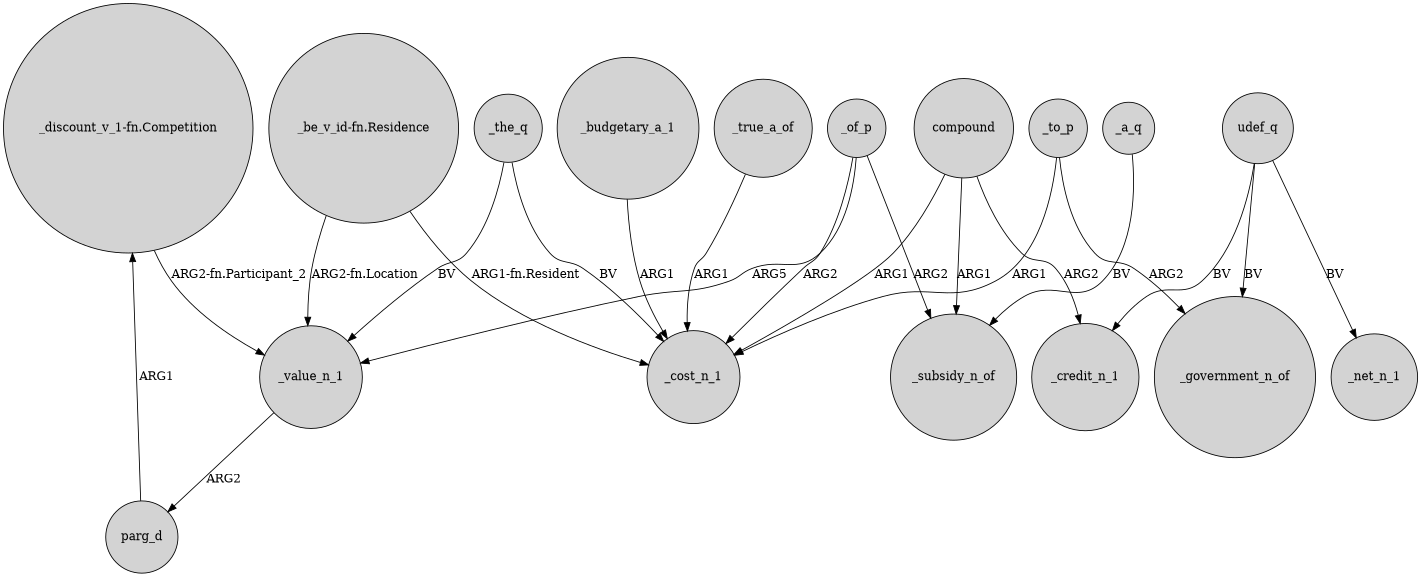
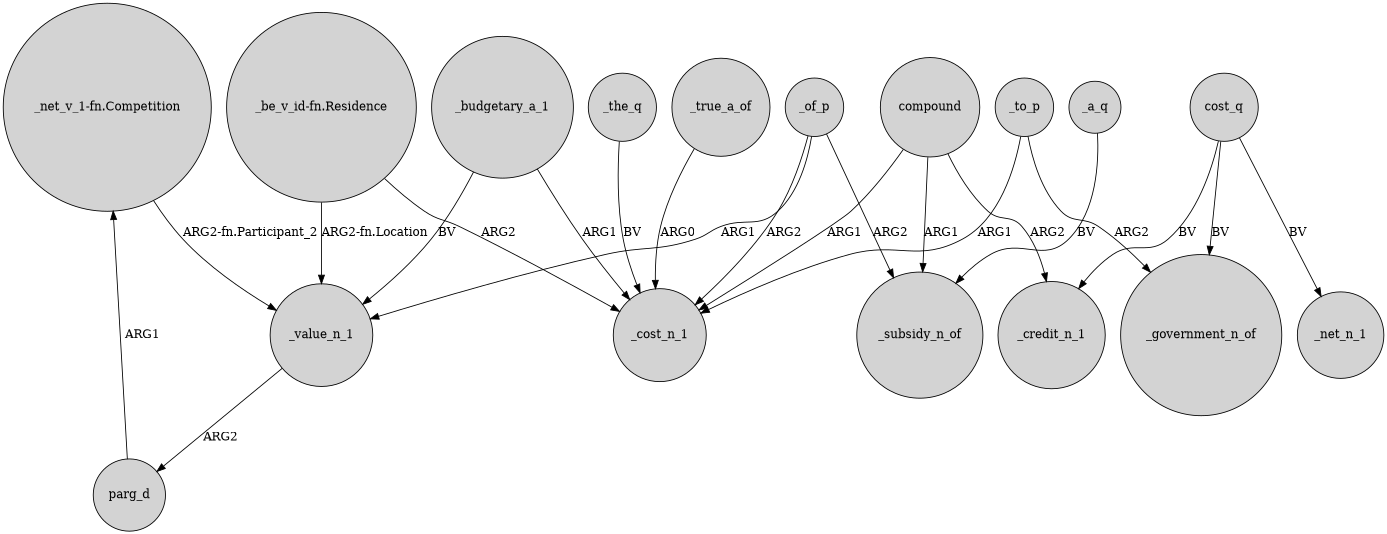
(128, 128) -> (107, 107)
(1258, 128) -> (1224, 107)
(443, 265) -> (429, 242)
(526, 275) -> (499, 233)
(712, 275) -> (678, 233)
(770, 275) -> (738, 233)
